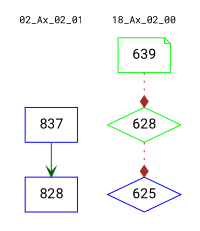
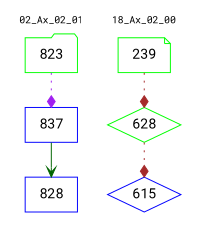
none -> (51, 55)
(144, 55) -> (144, 55)
(144, 195) -> (144, 195)
